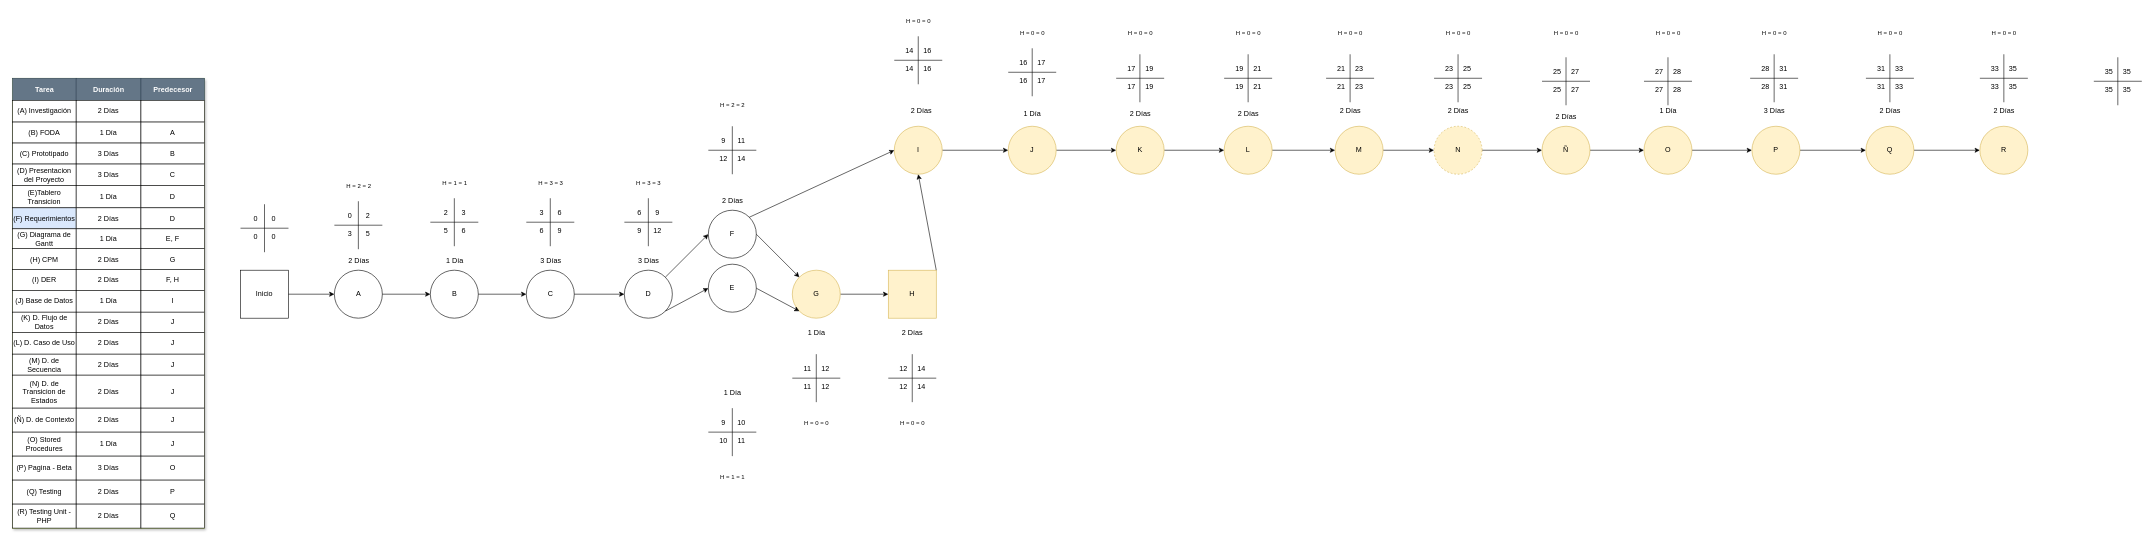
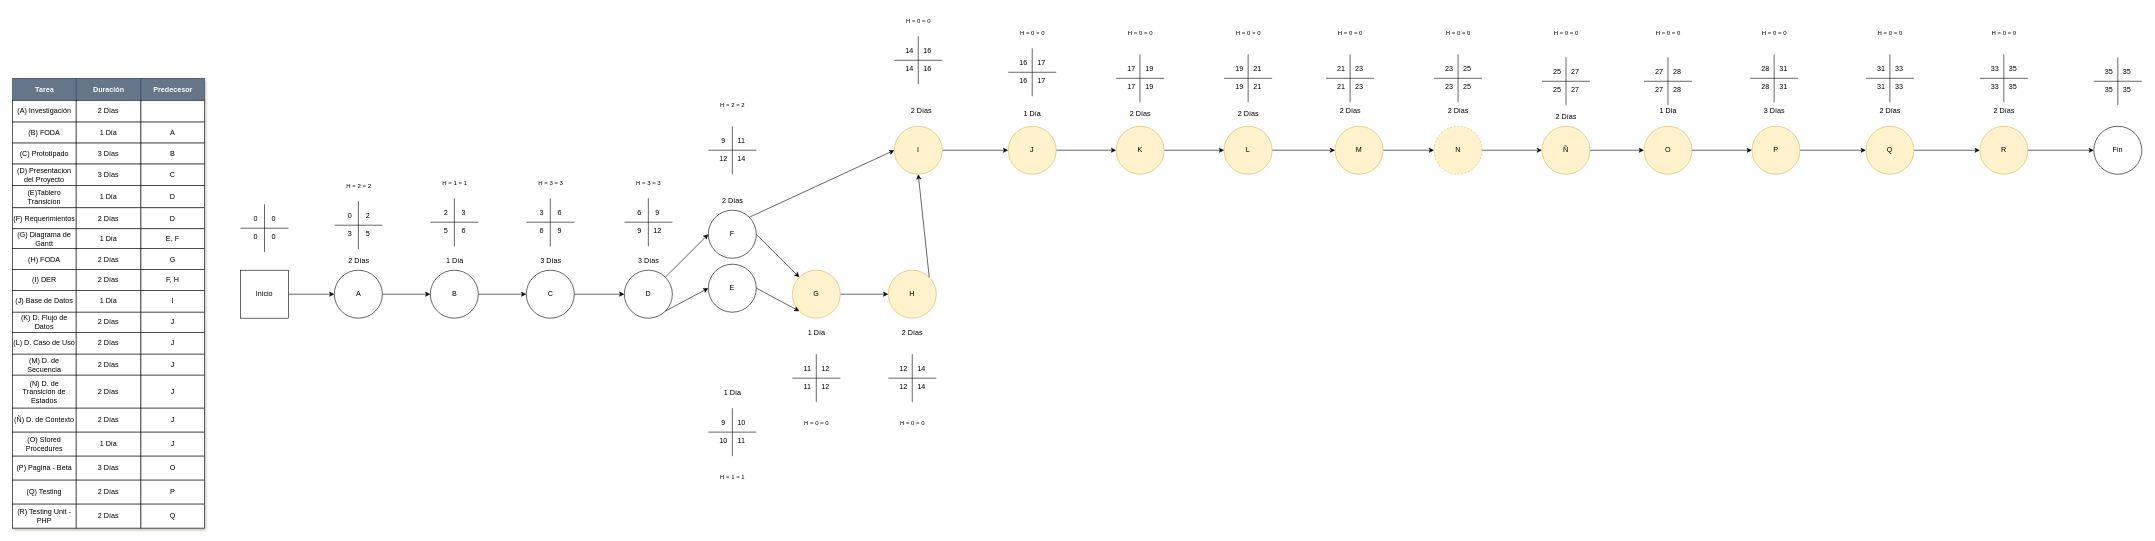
none -> (2088, 150)
none -> (2118, 150)
(44, 218) -> (44, 218)
(44, 260) -> (44, 260)
(912, 294) -> (912, 294)
